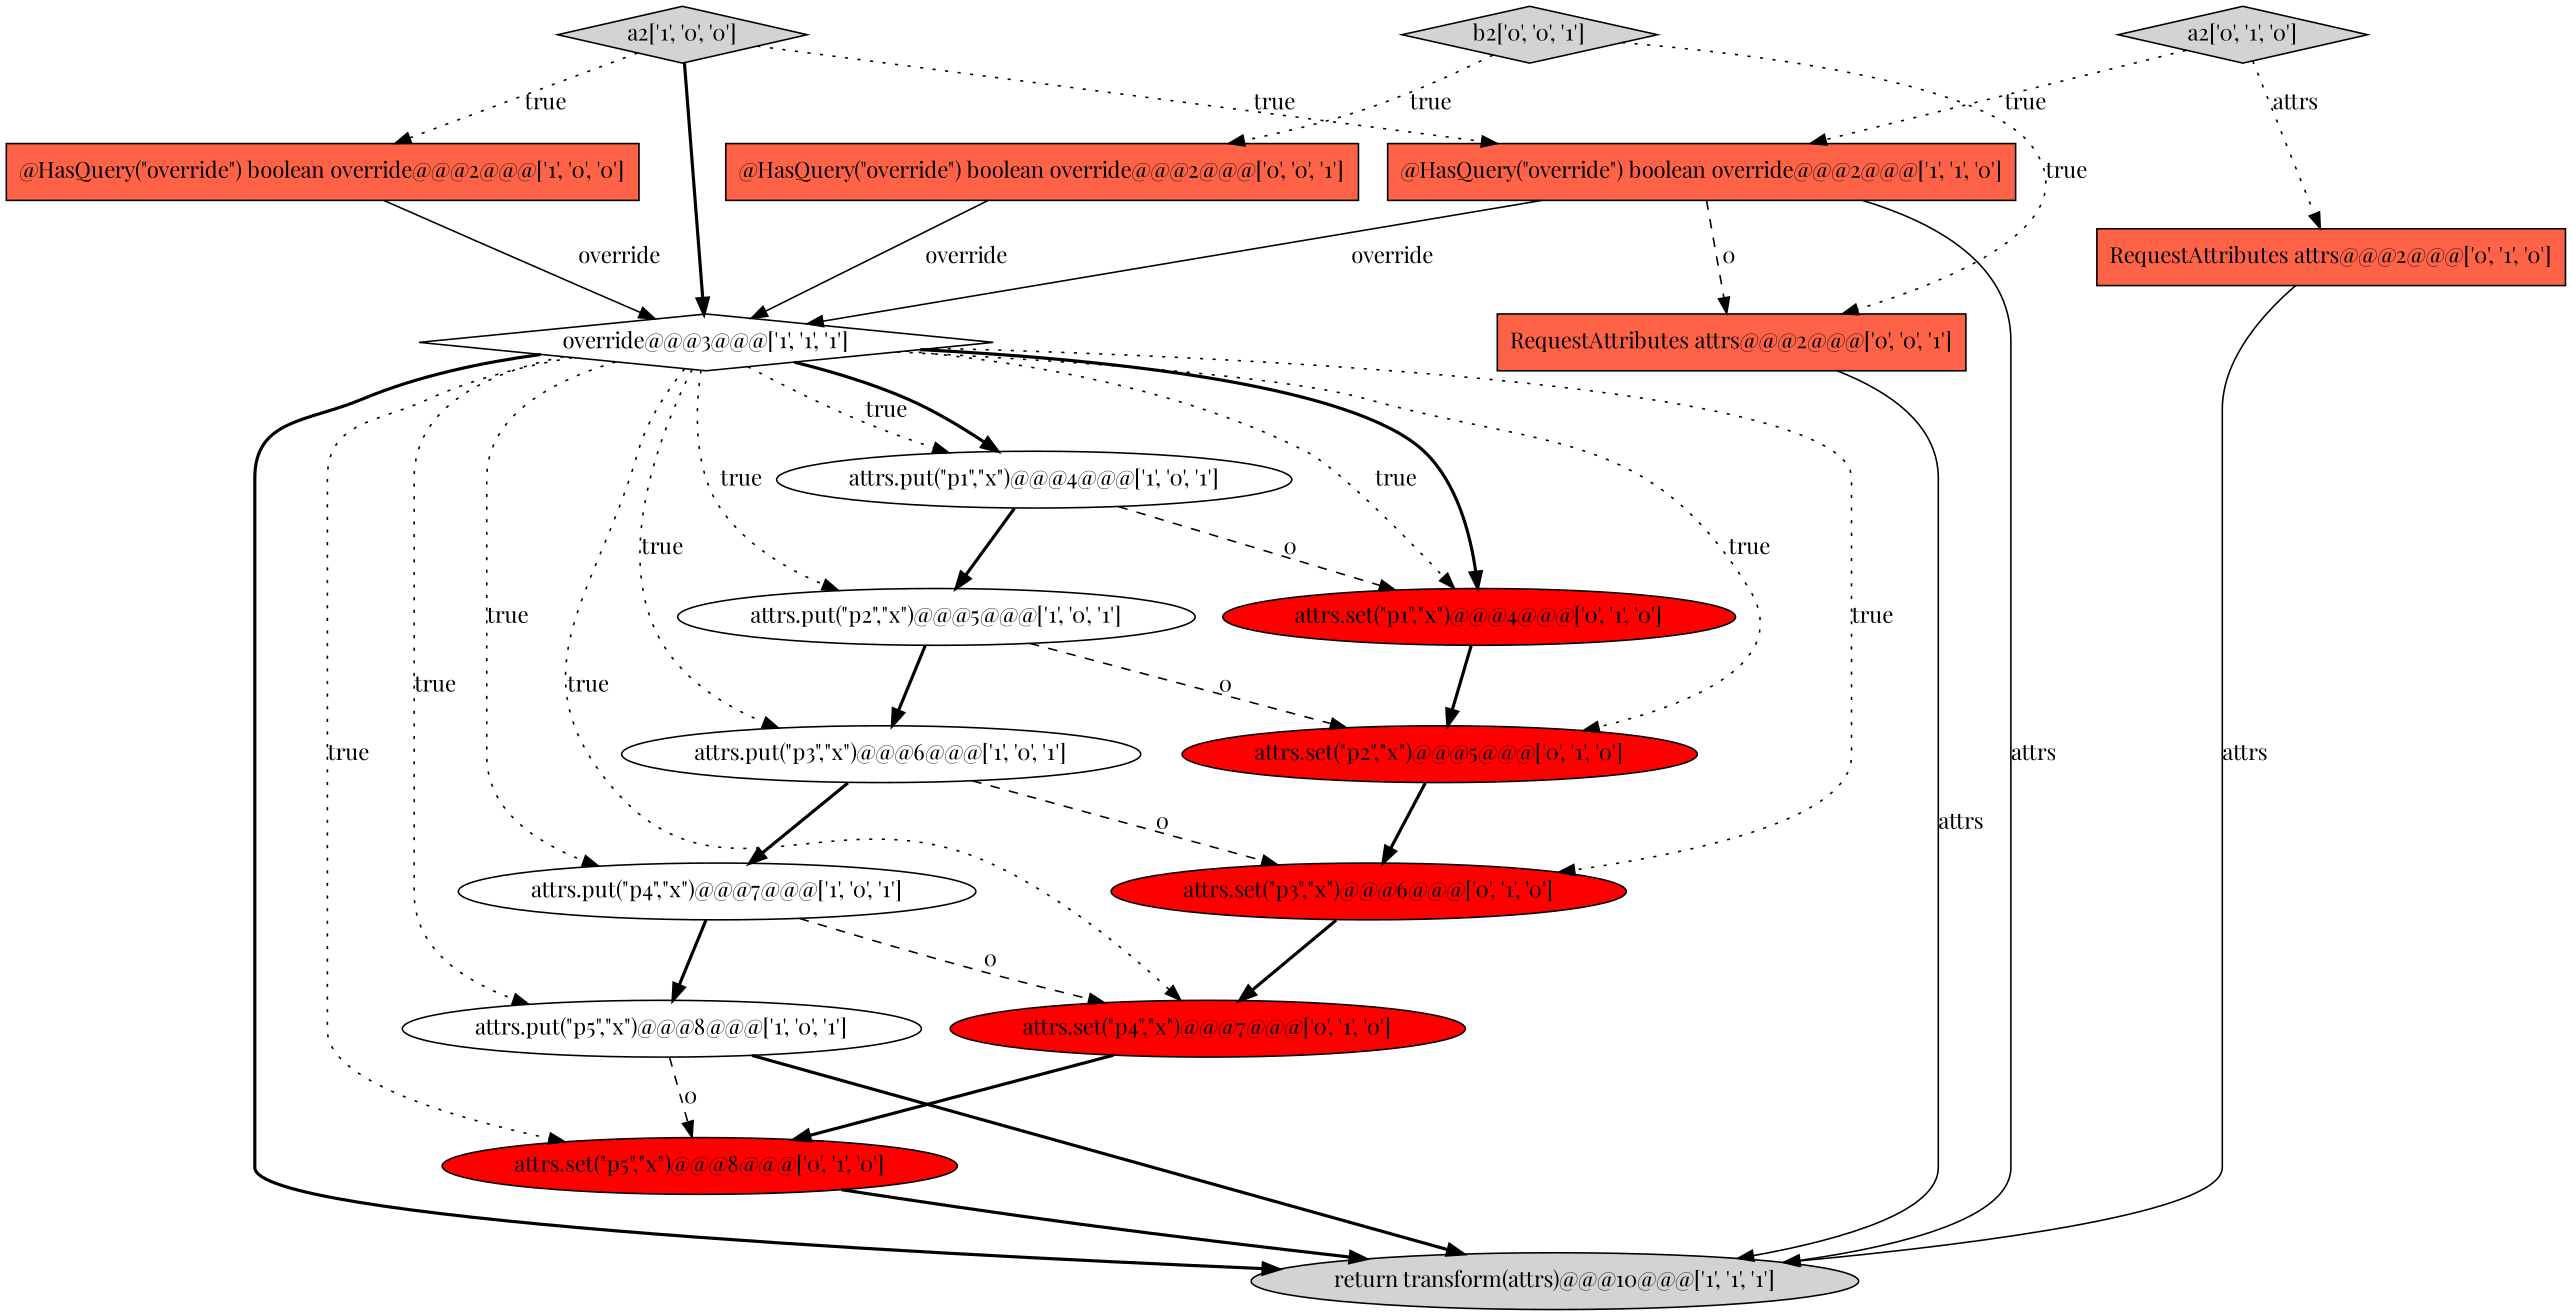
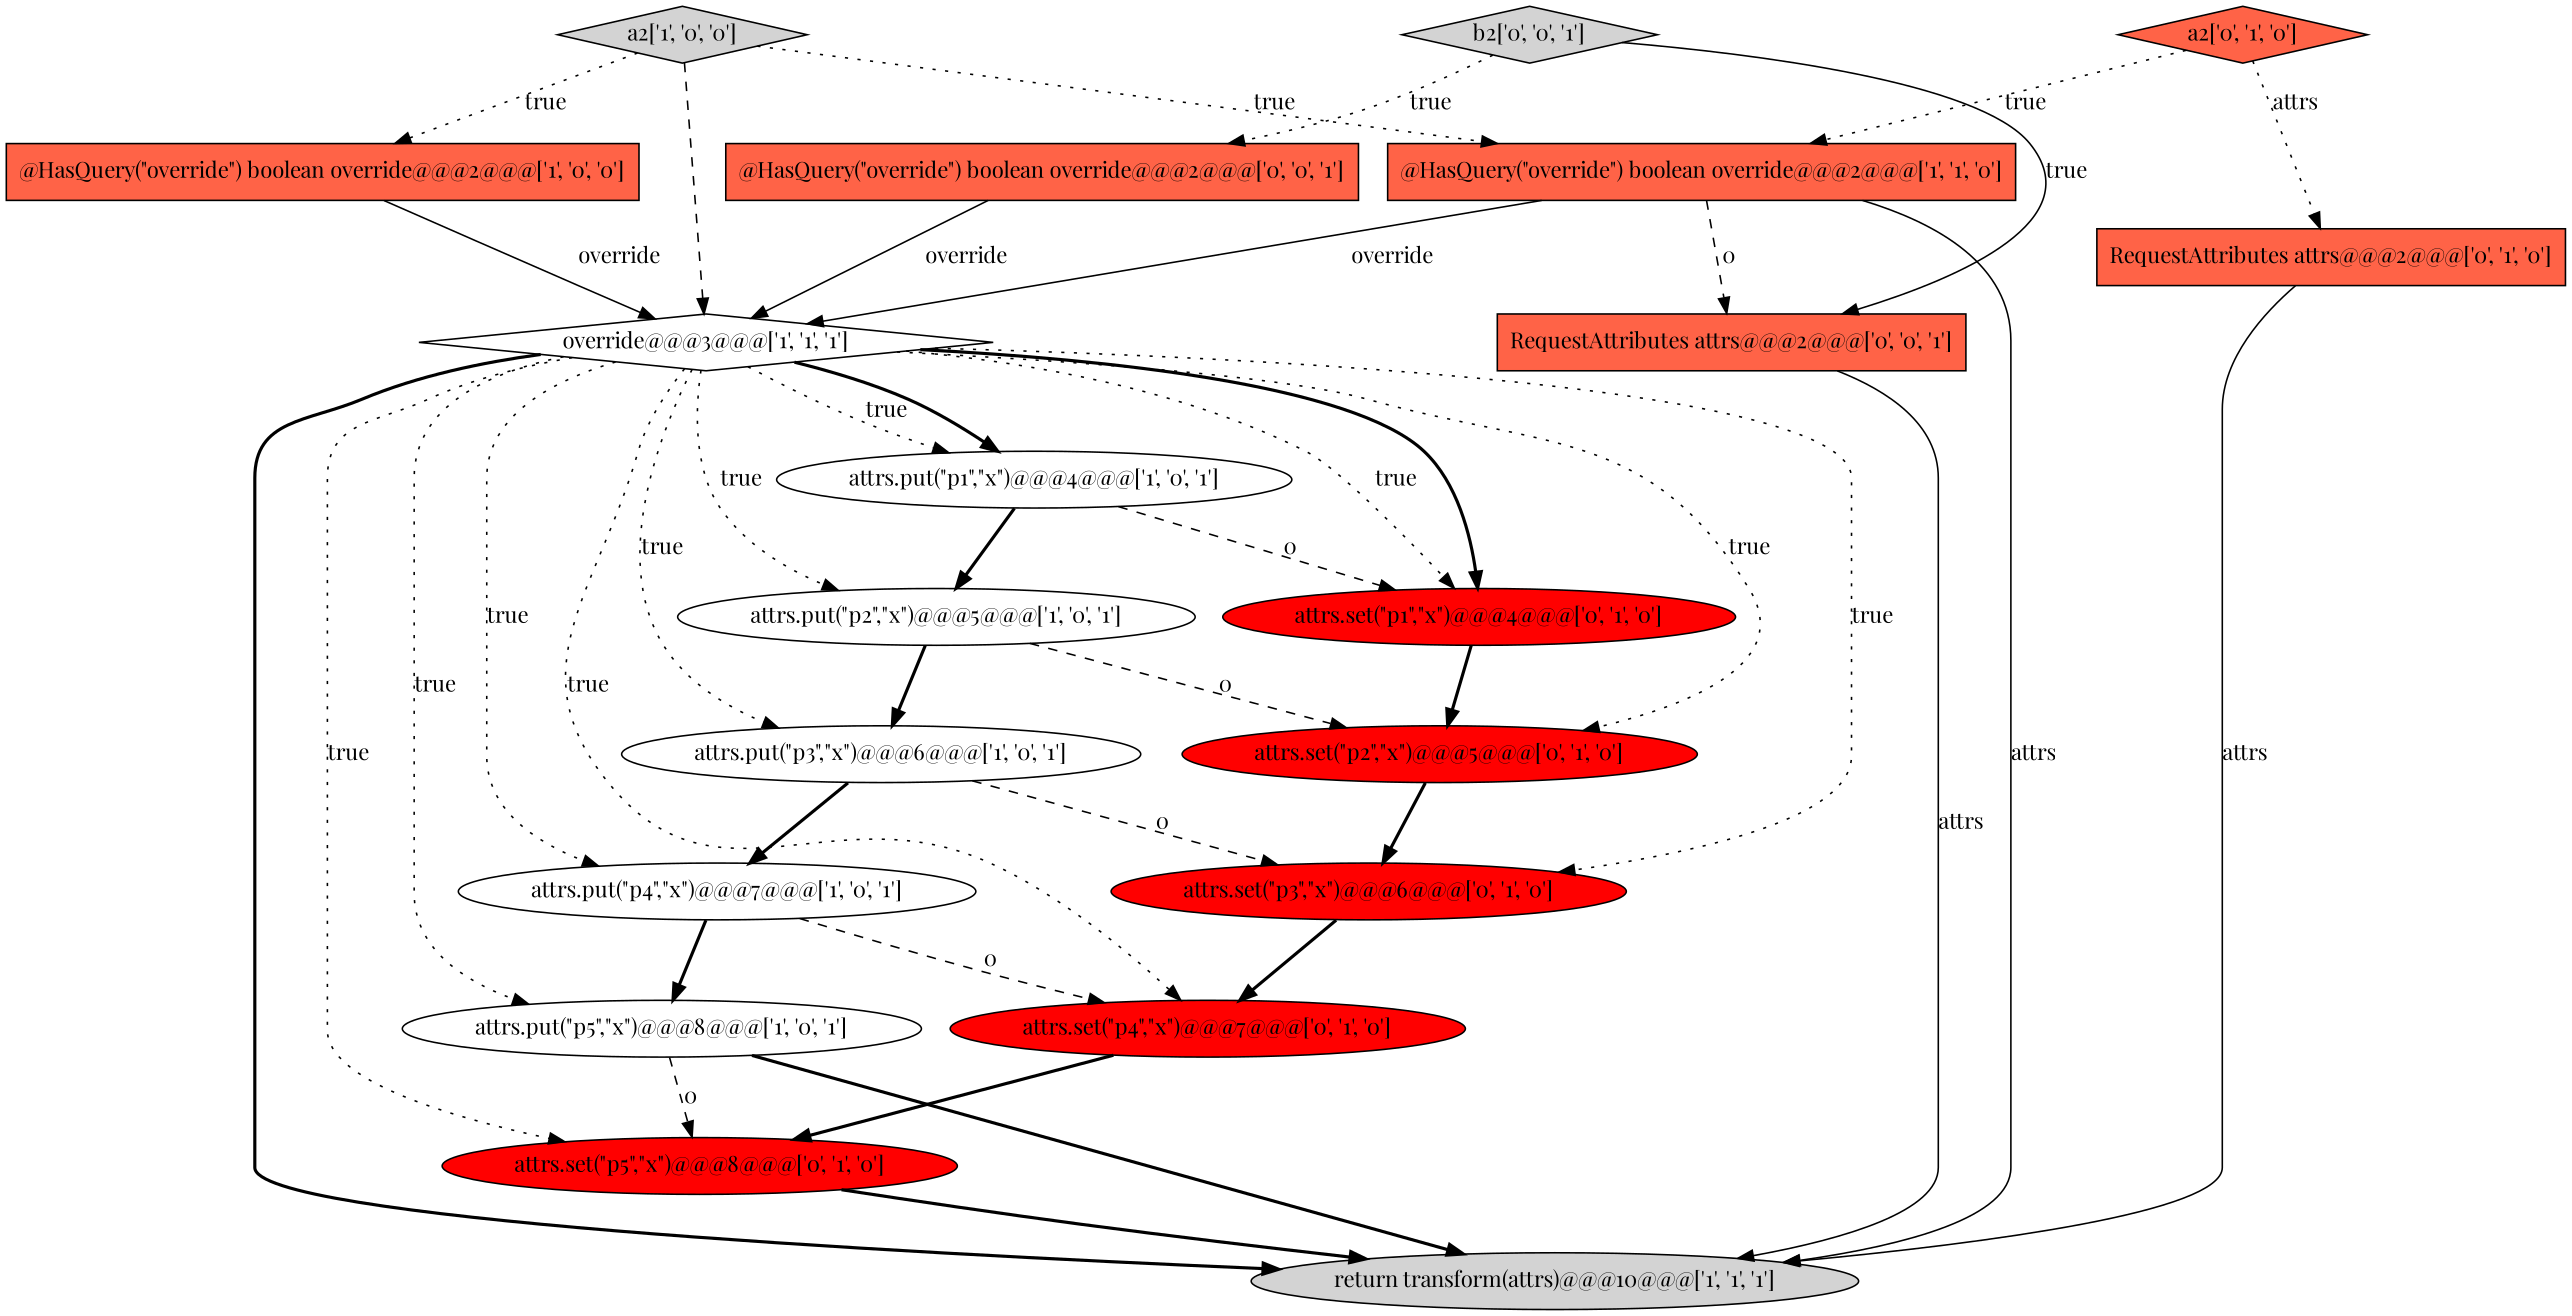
(2243, 35) -> (2243, 35)
(1984, 113) -> (1984, 113)
(694, 180) -> (694, 180)
